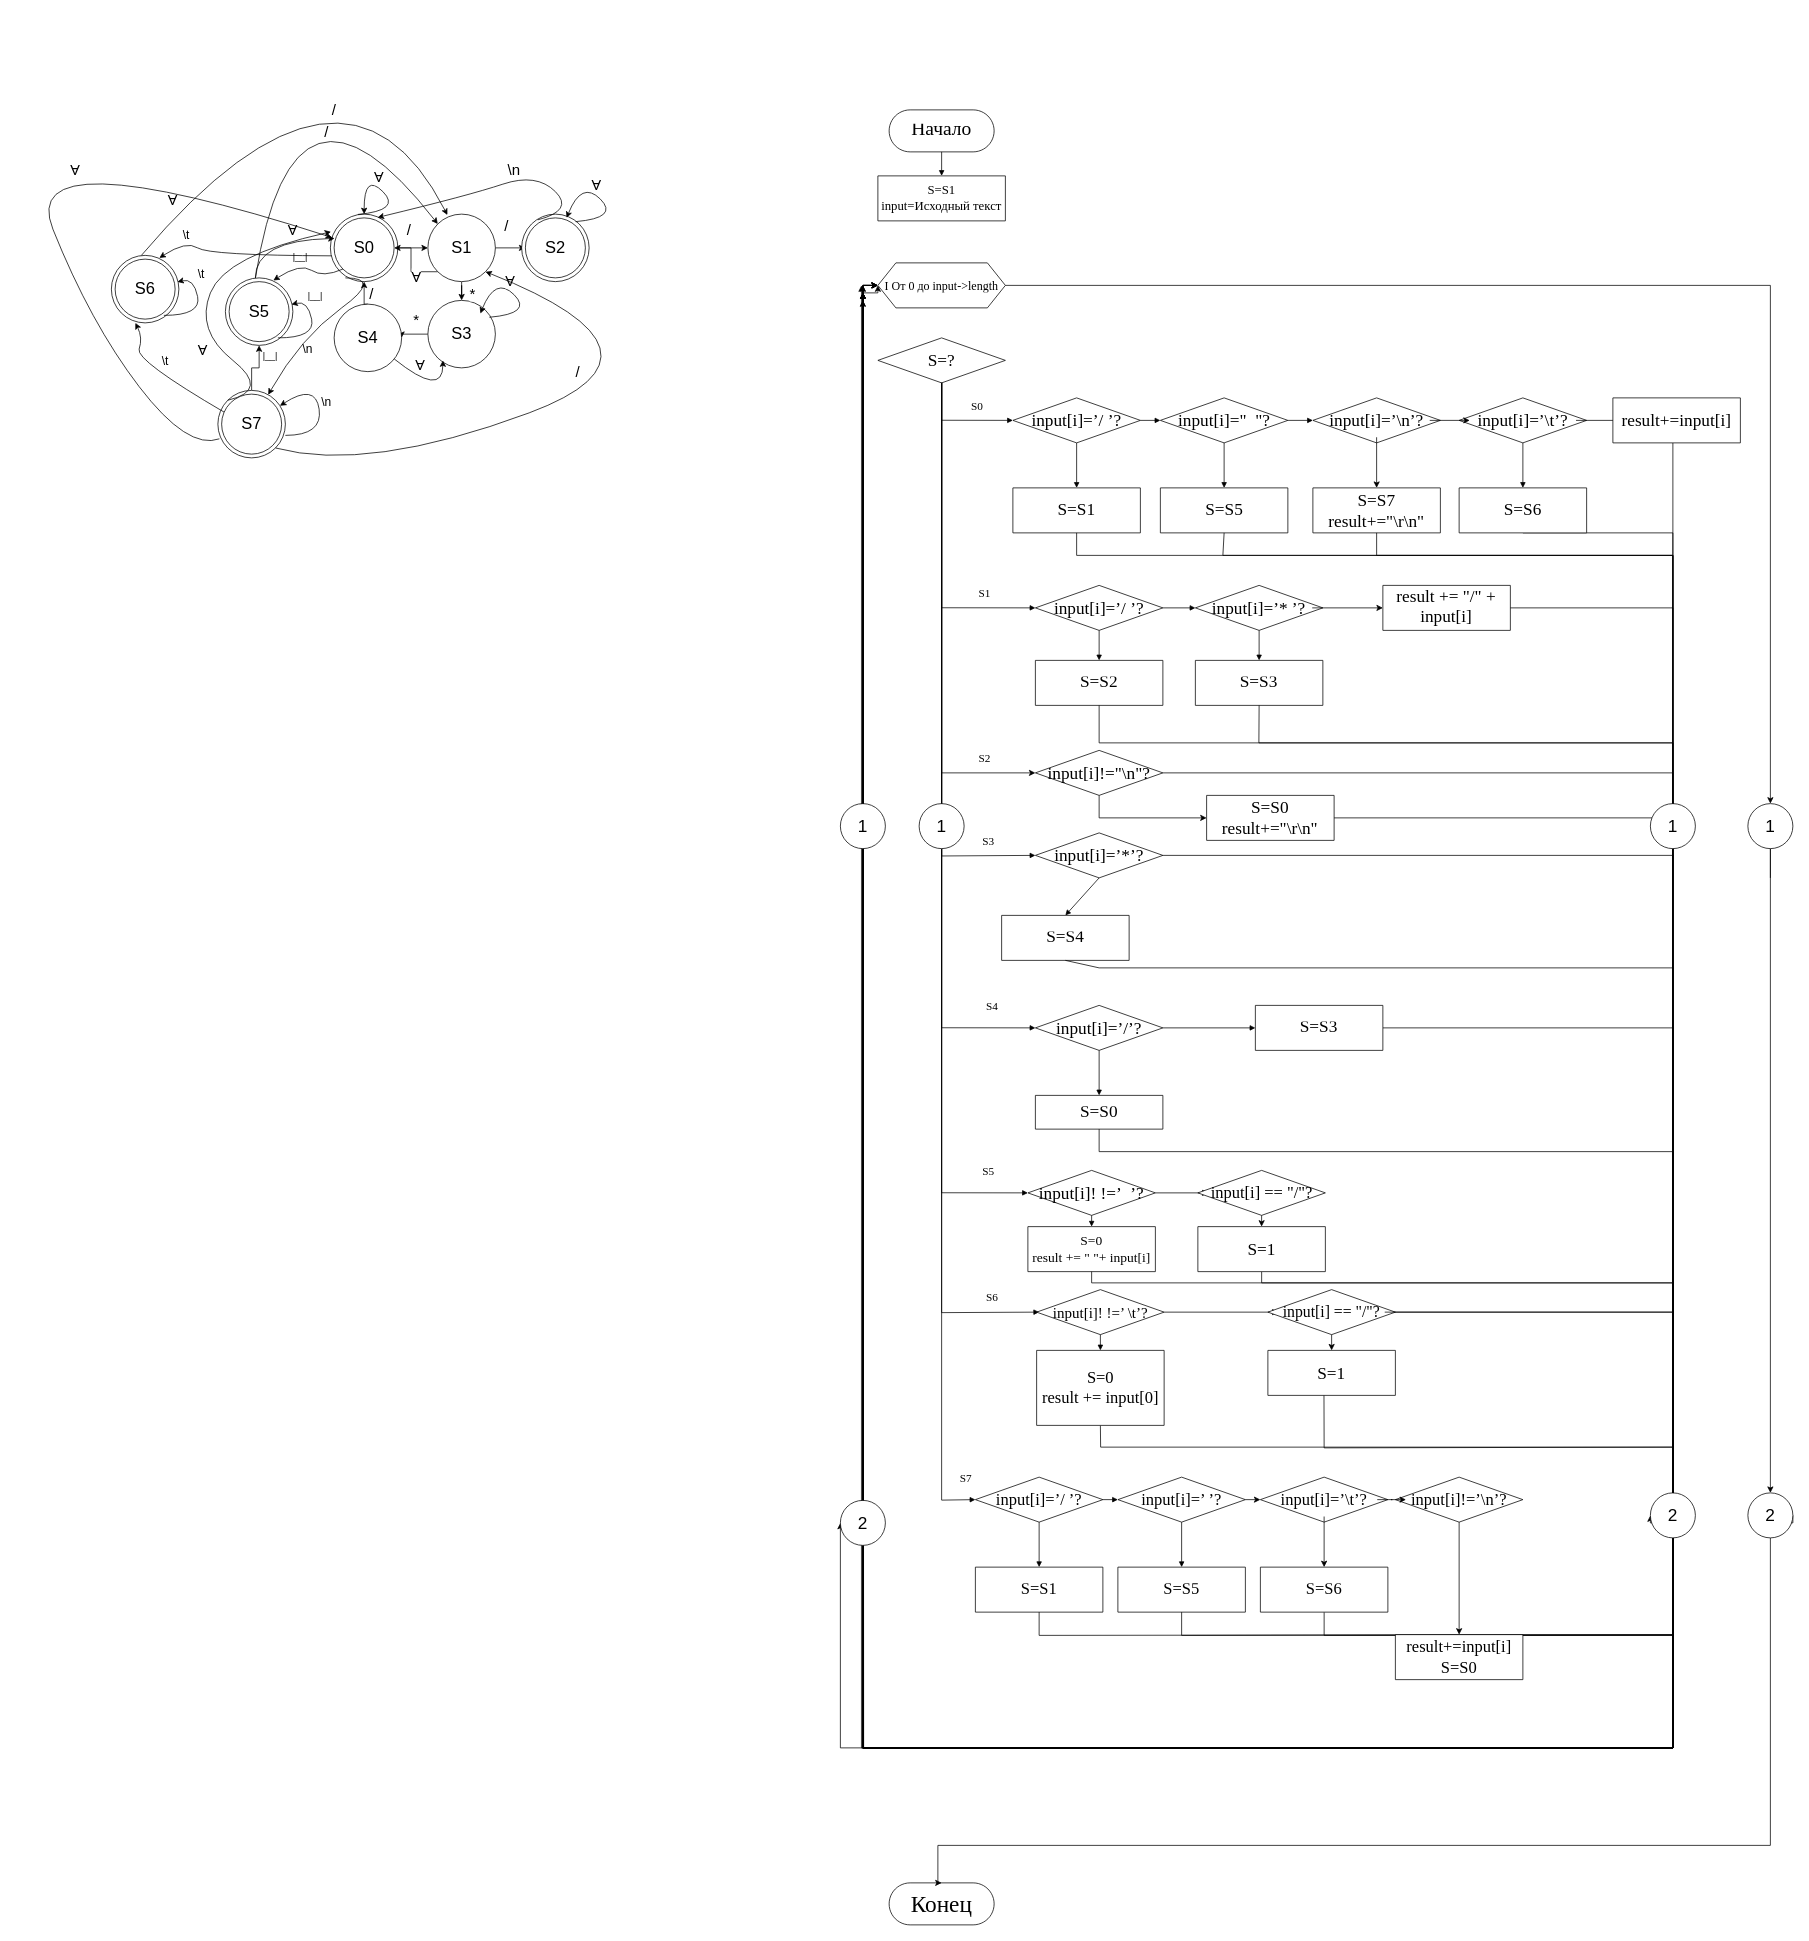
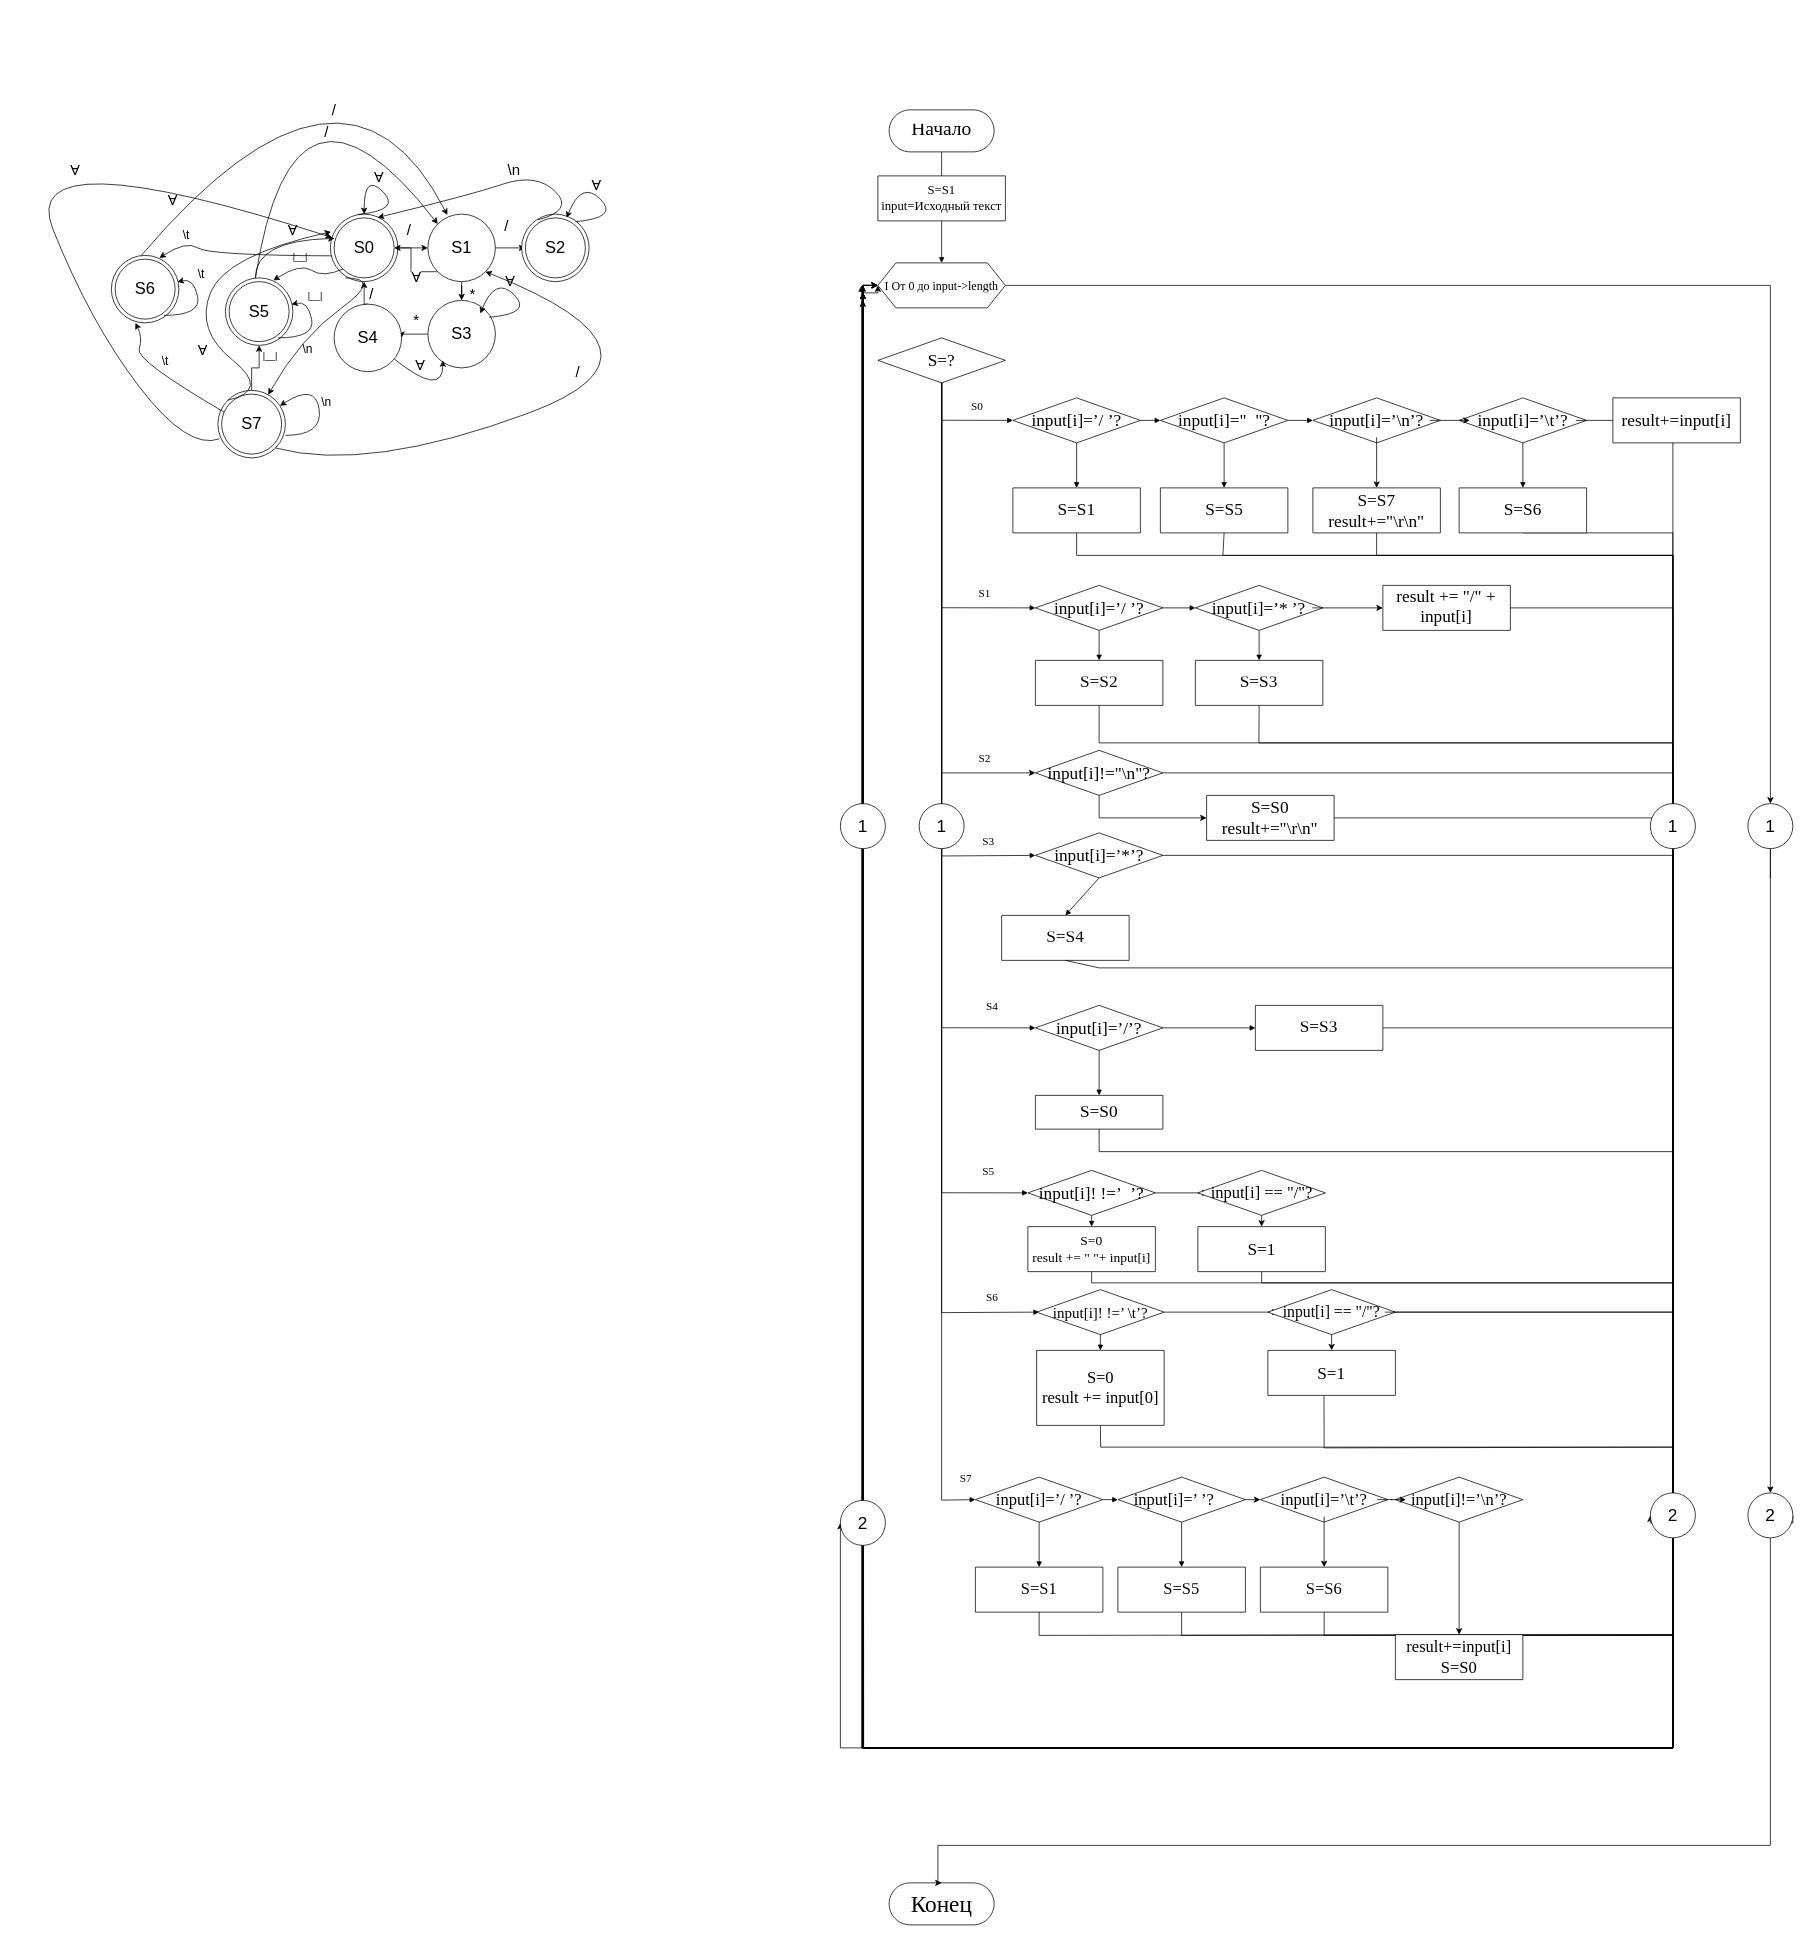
(942, 169) -> (942, 171)
none -> (942, 239)
(1182, 1500) -> (1174, 1500)
